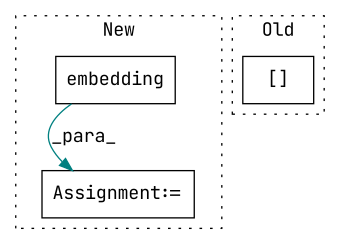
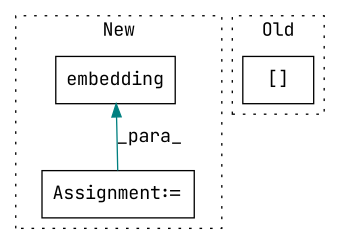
(49, 130) -> (117, 144)
